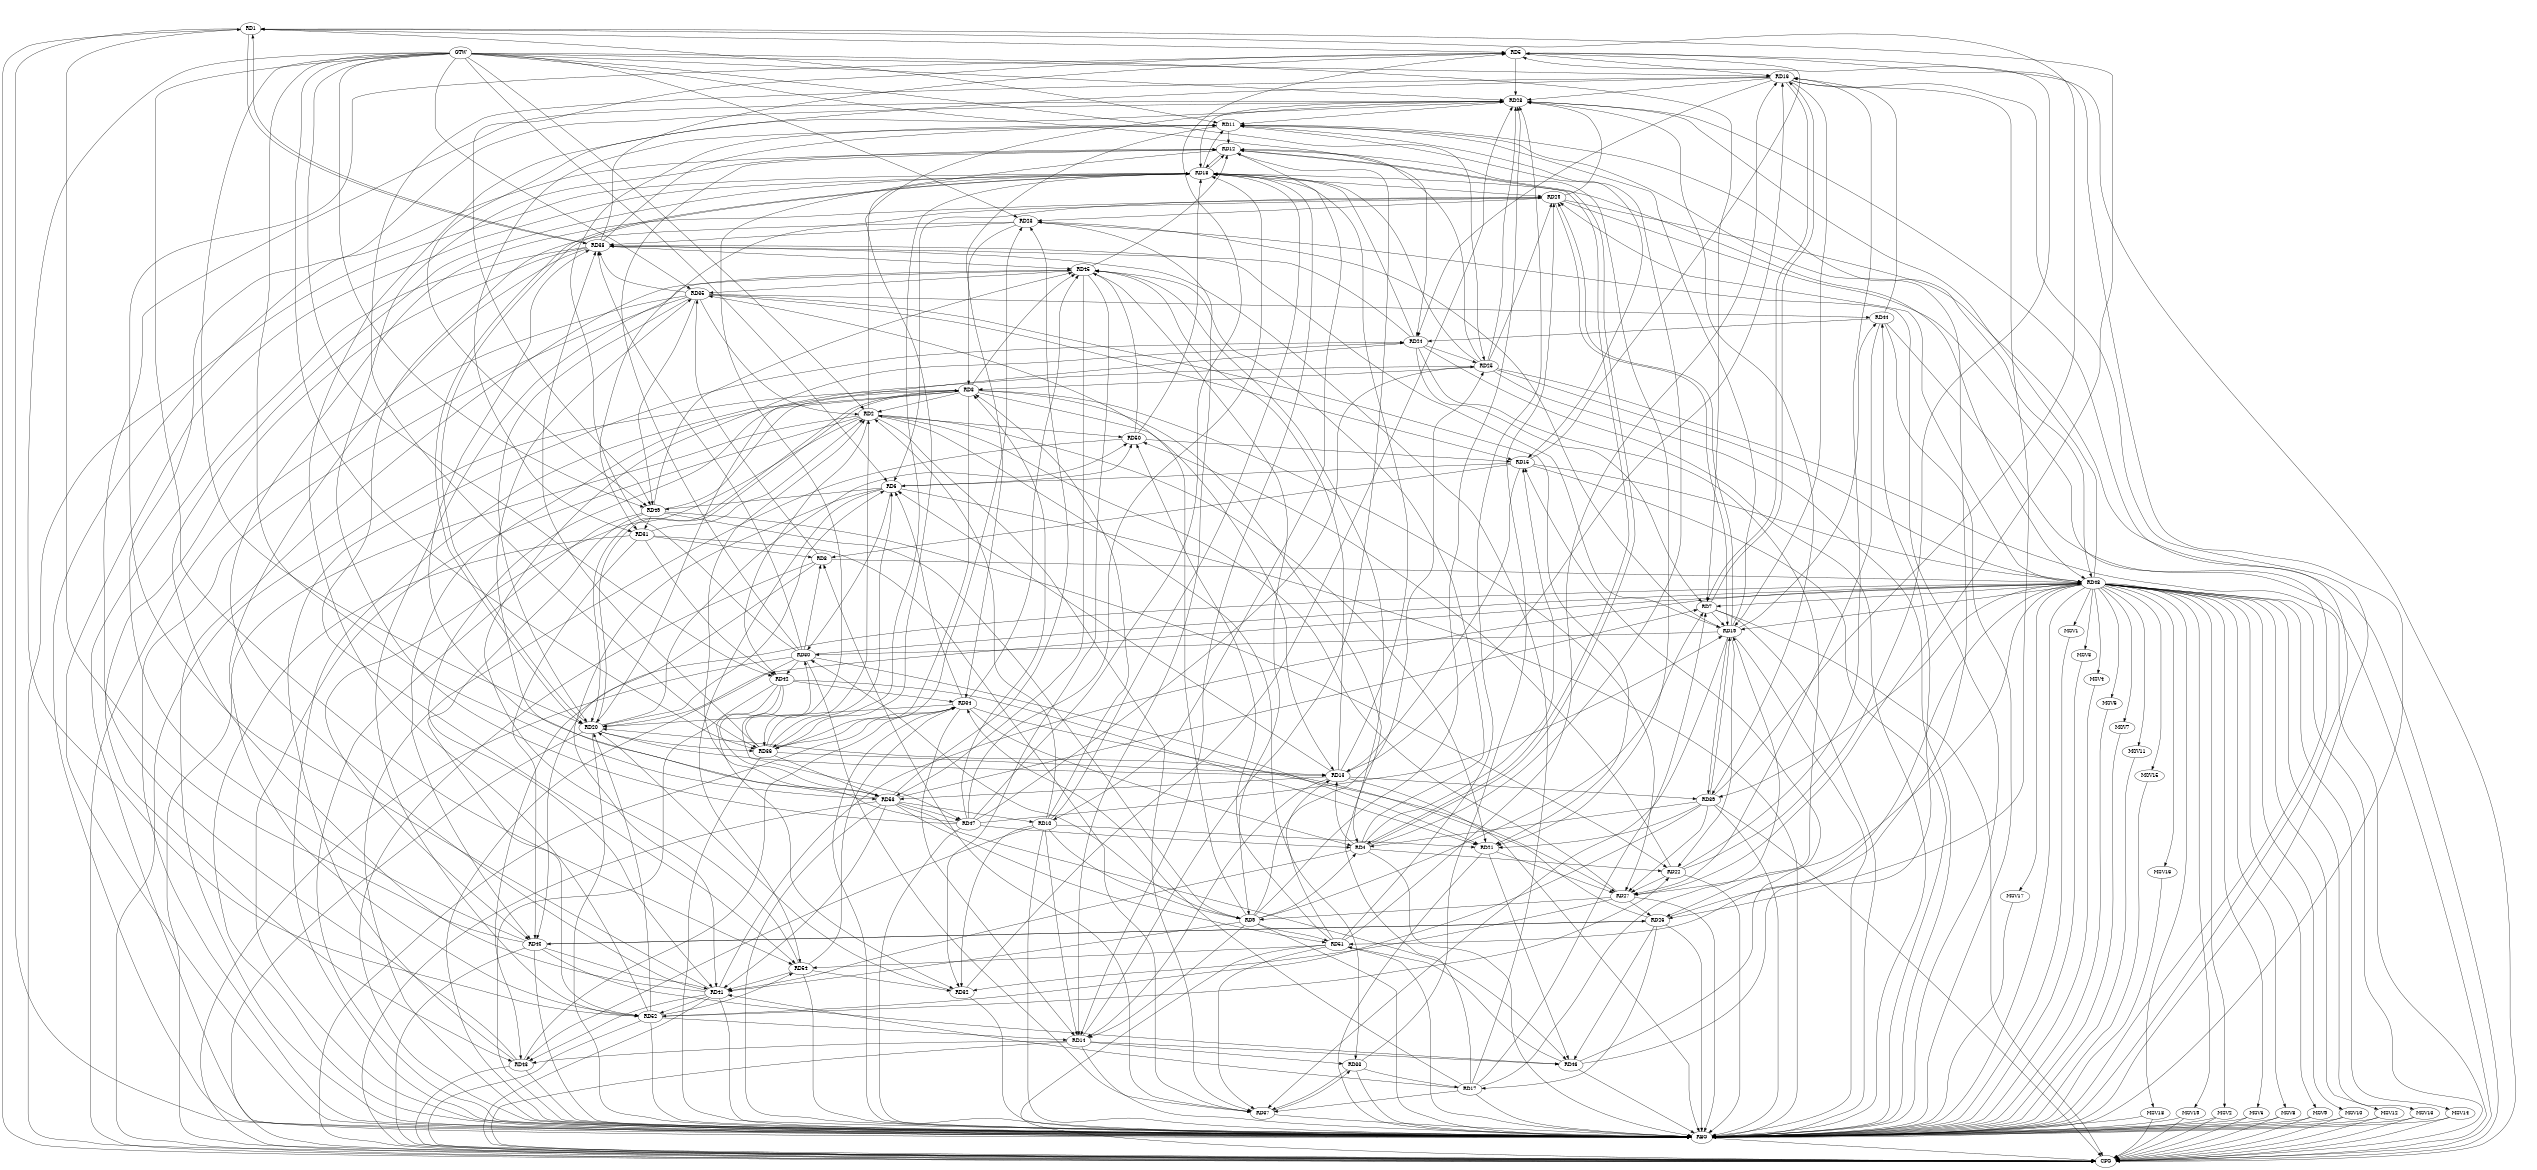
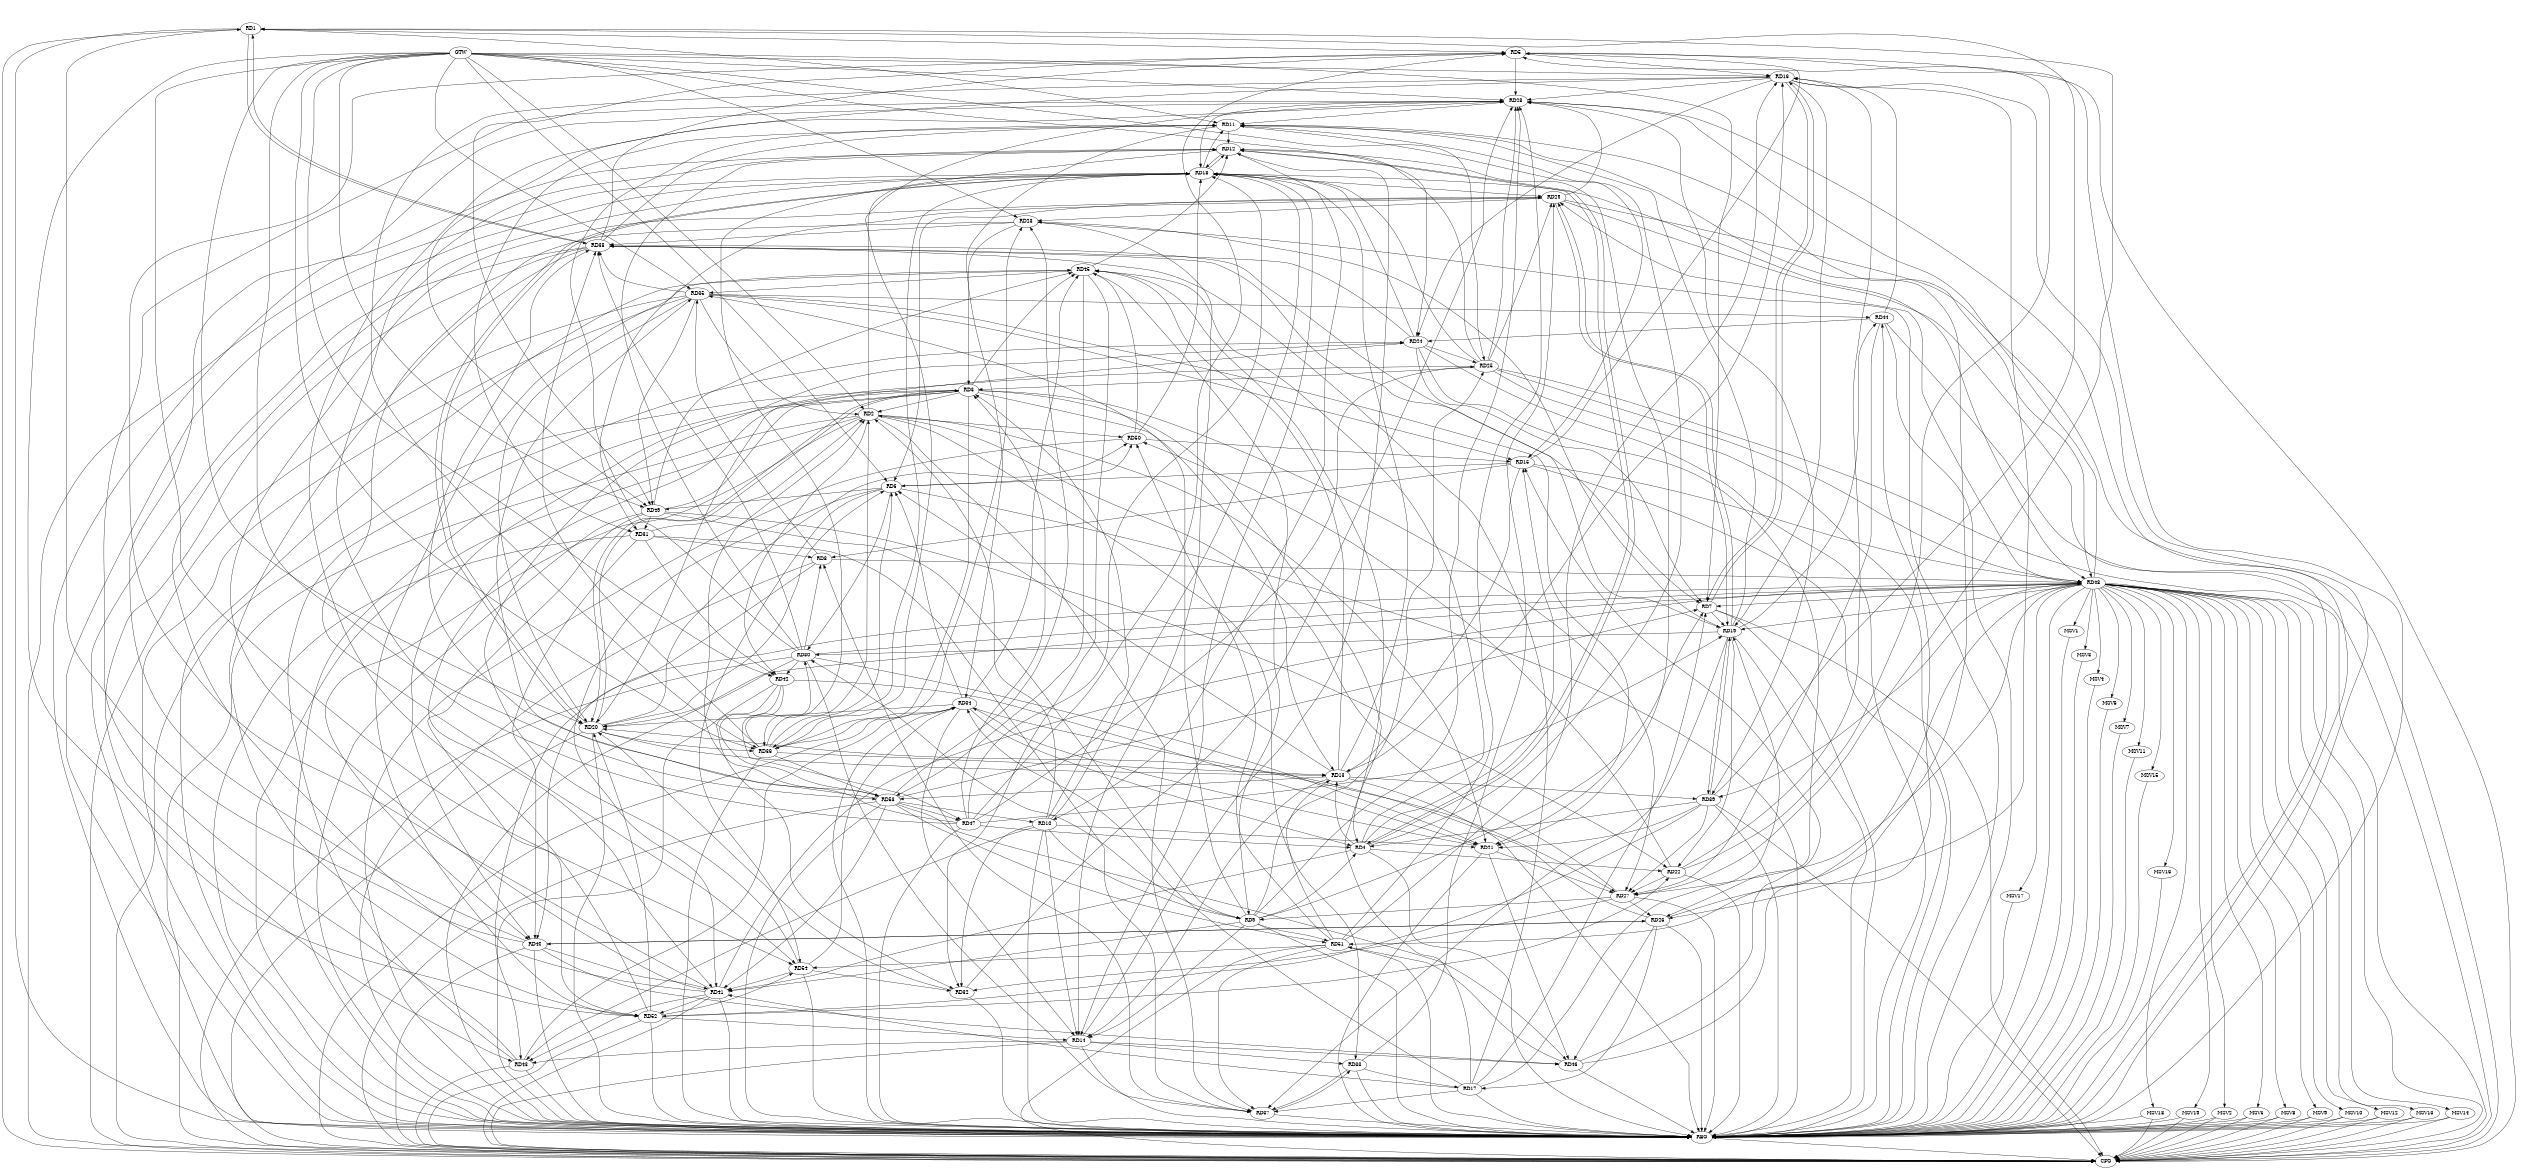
(839, 258) -> (1213, 264)
(879, 692) -> (1221, 792)
